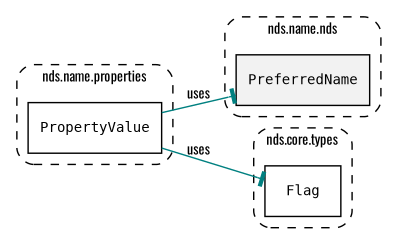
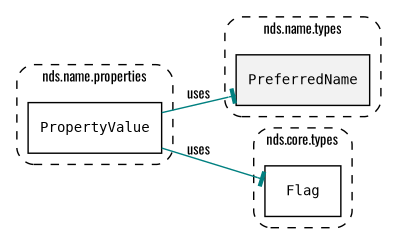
(303, 30) -> (303, 30)
